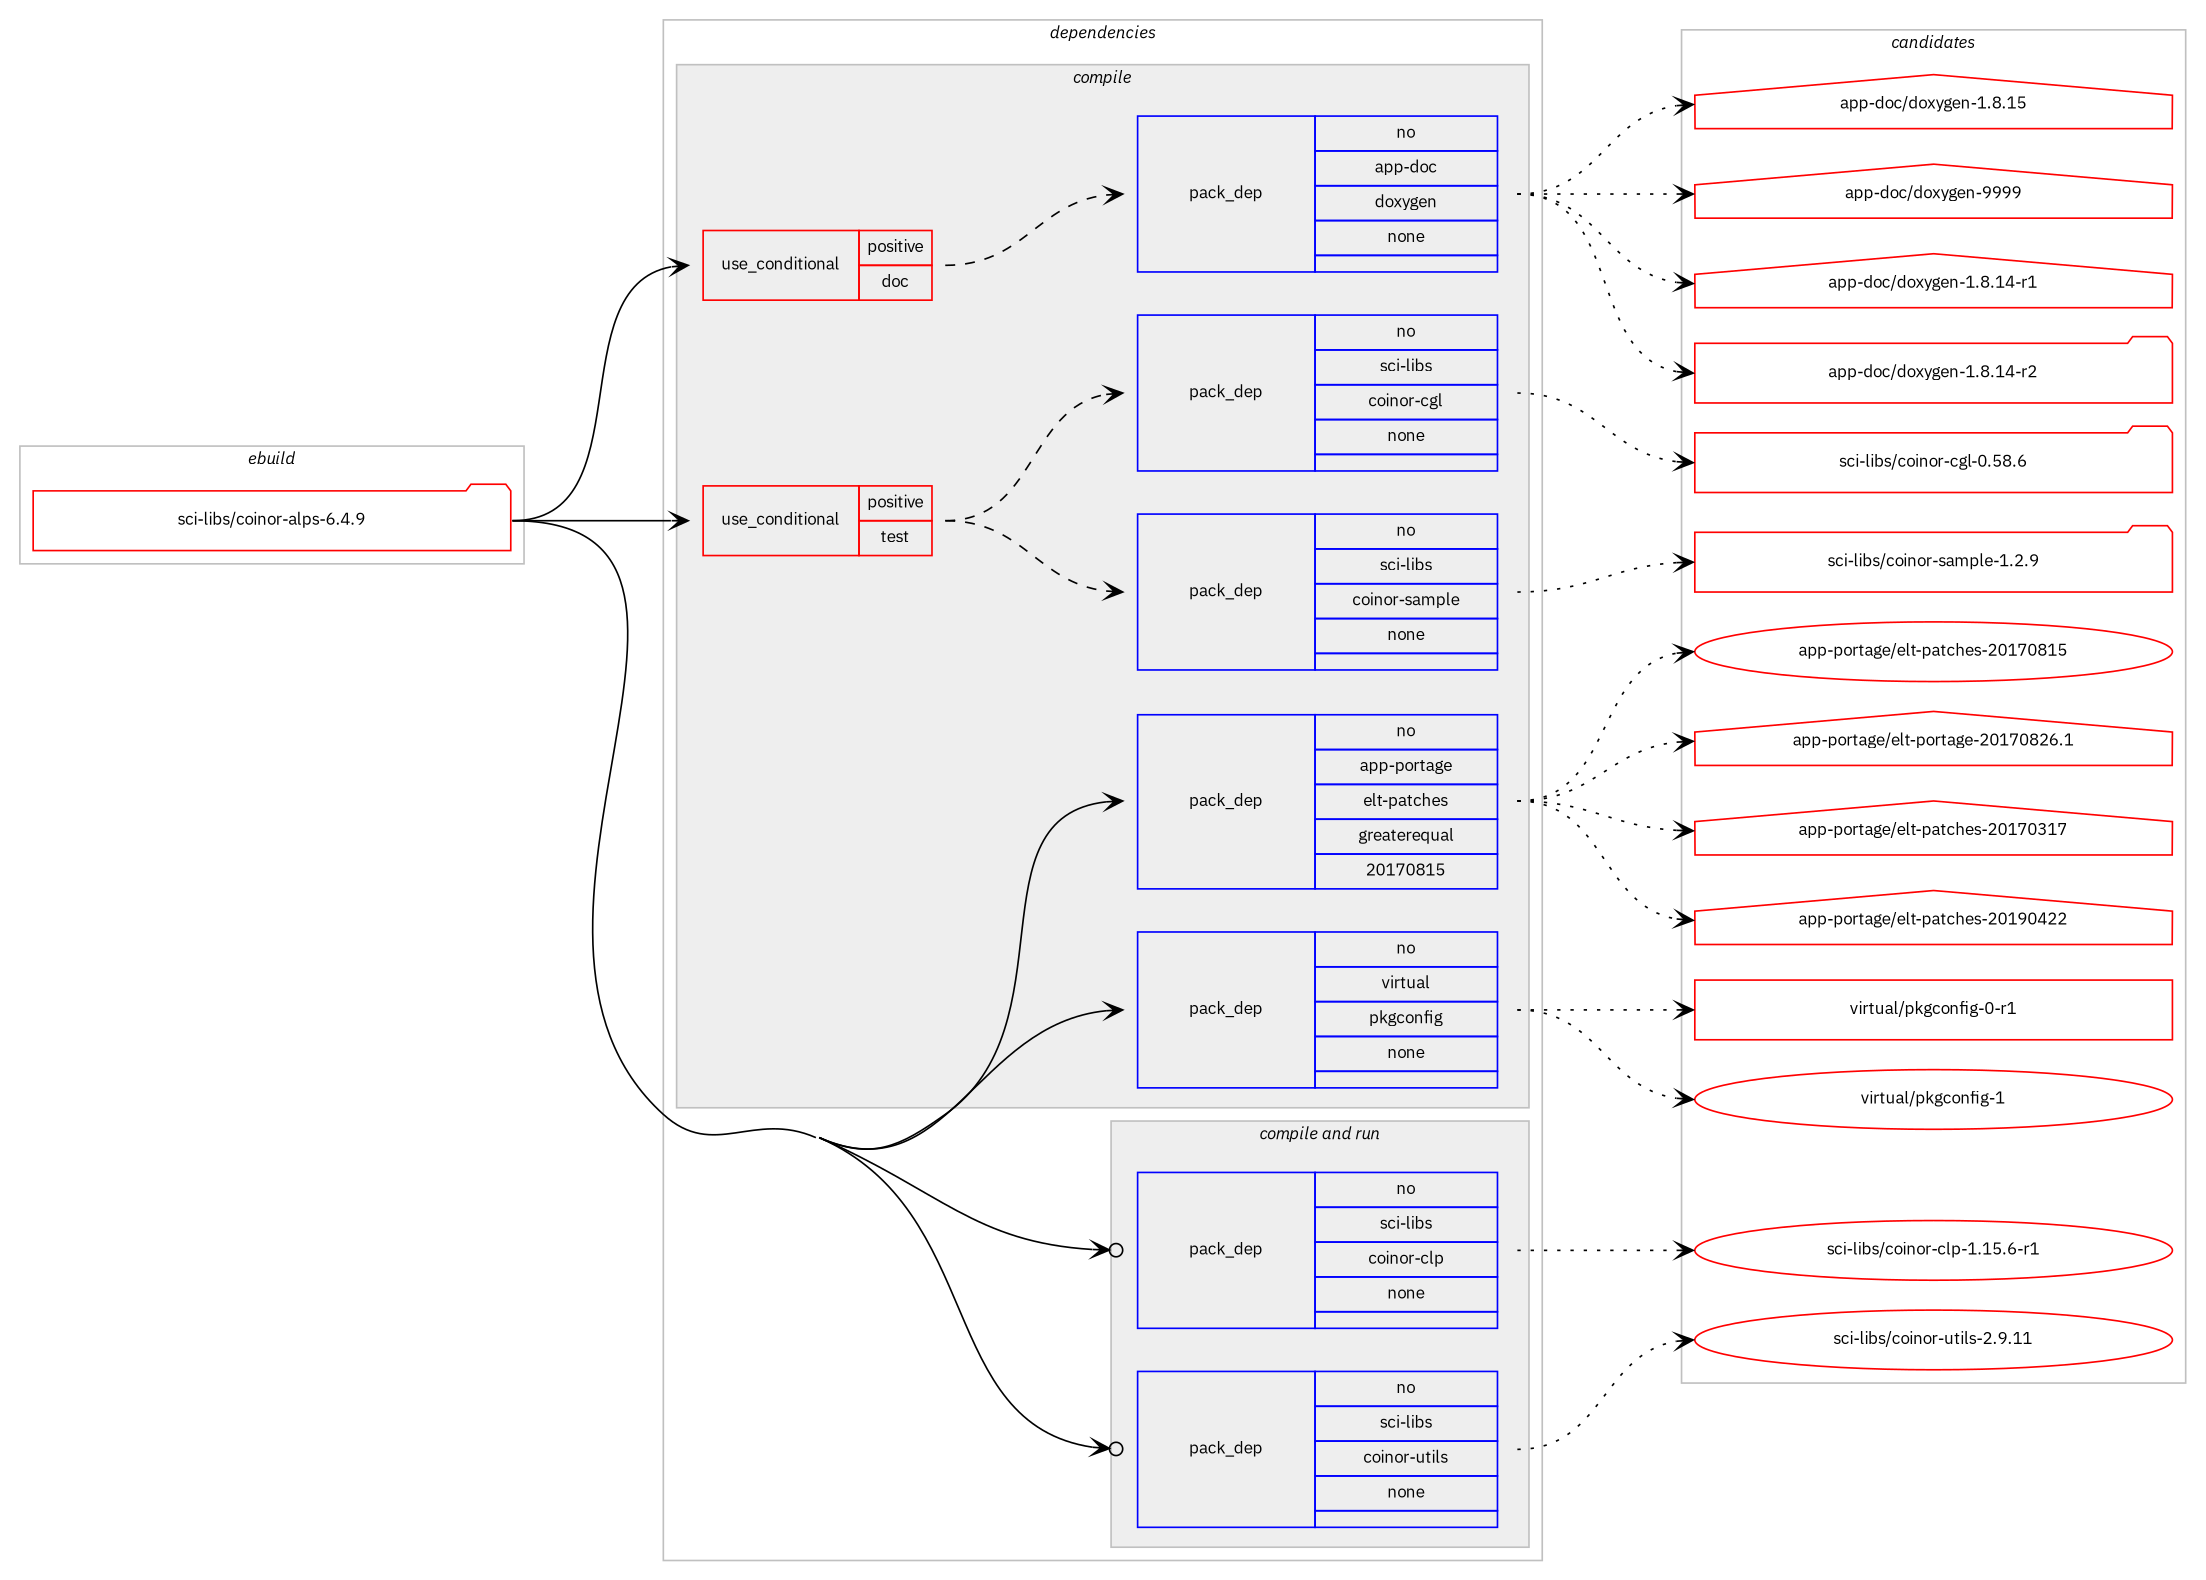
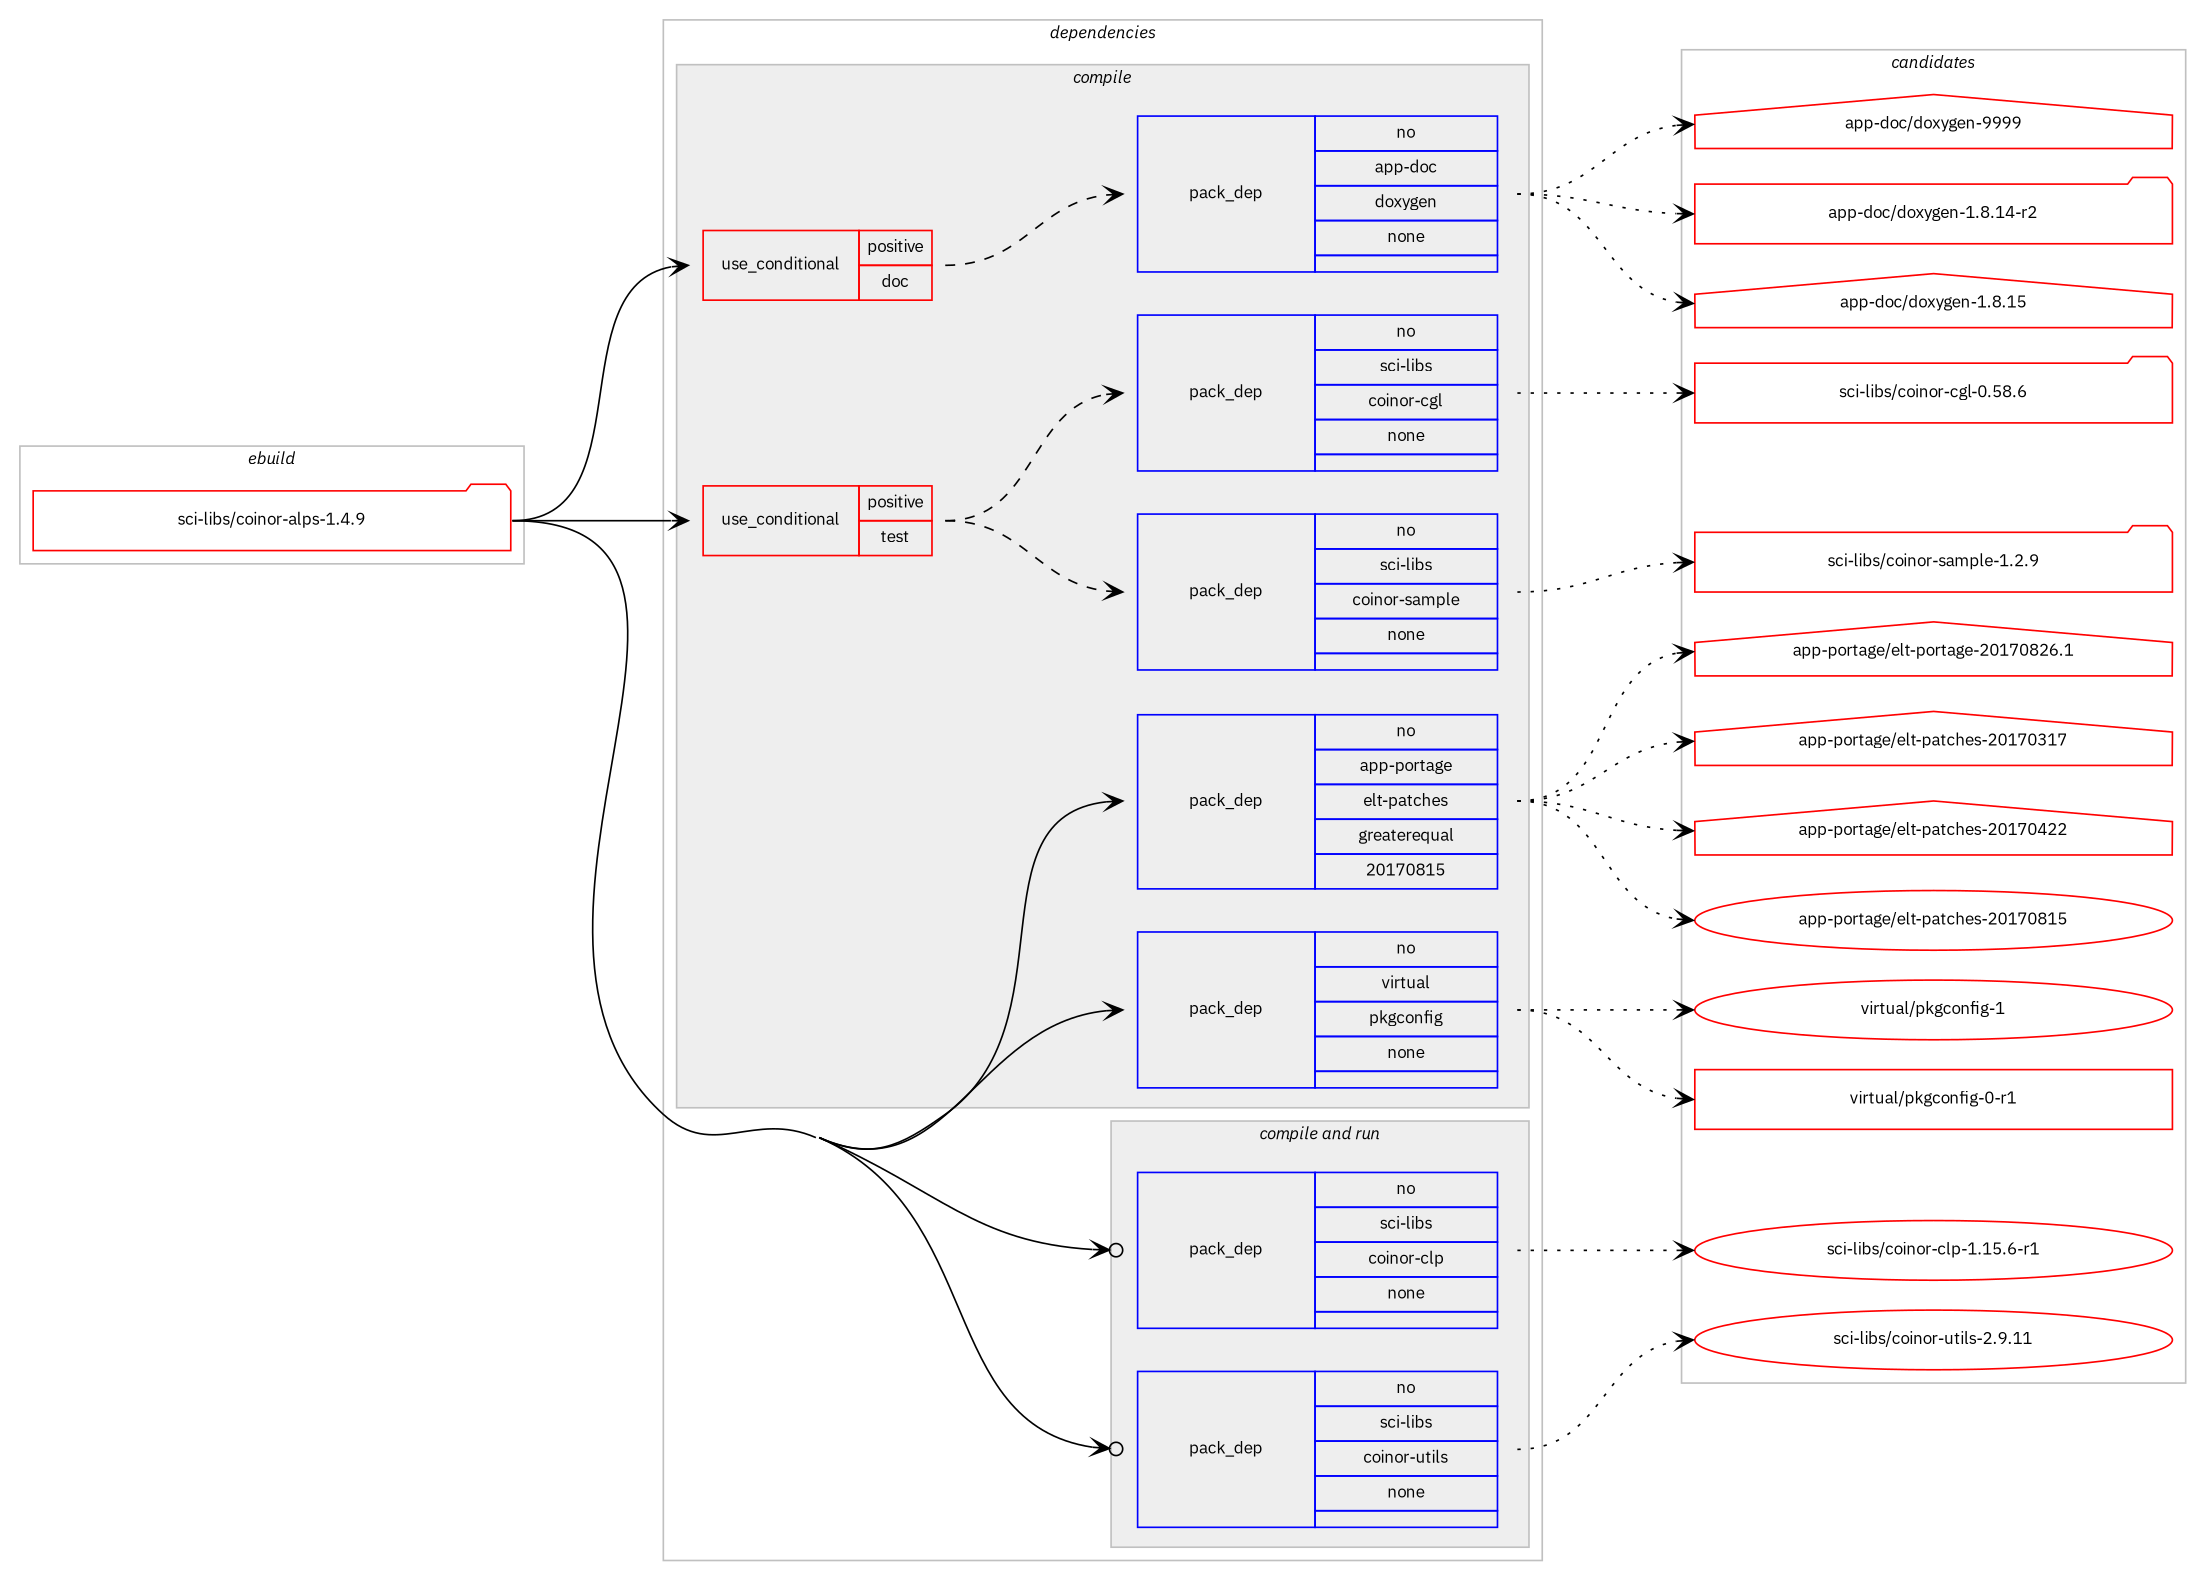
(1934, 284) -> none
(272, 521) -> (272, 521)
(1934, 920) -> (1934, 831)
